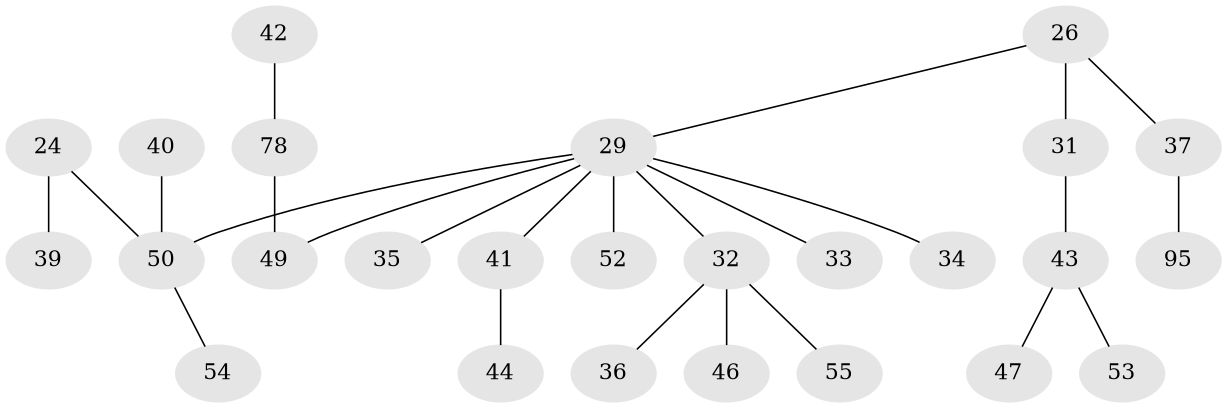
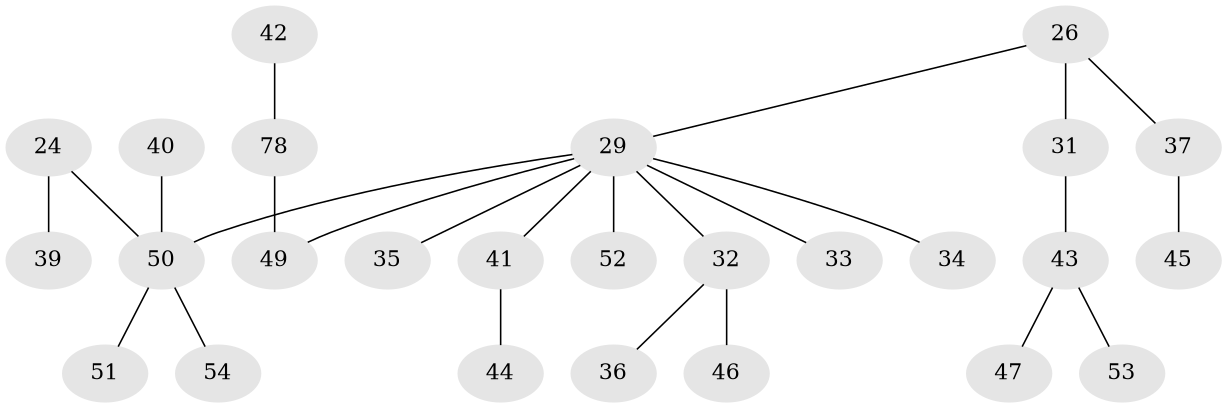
(1179, 261) -> (1179, 261)
none -> (105, 374)
(840, 374) -> none
